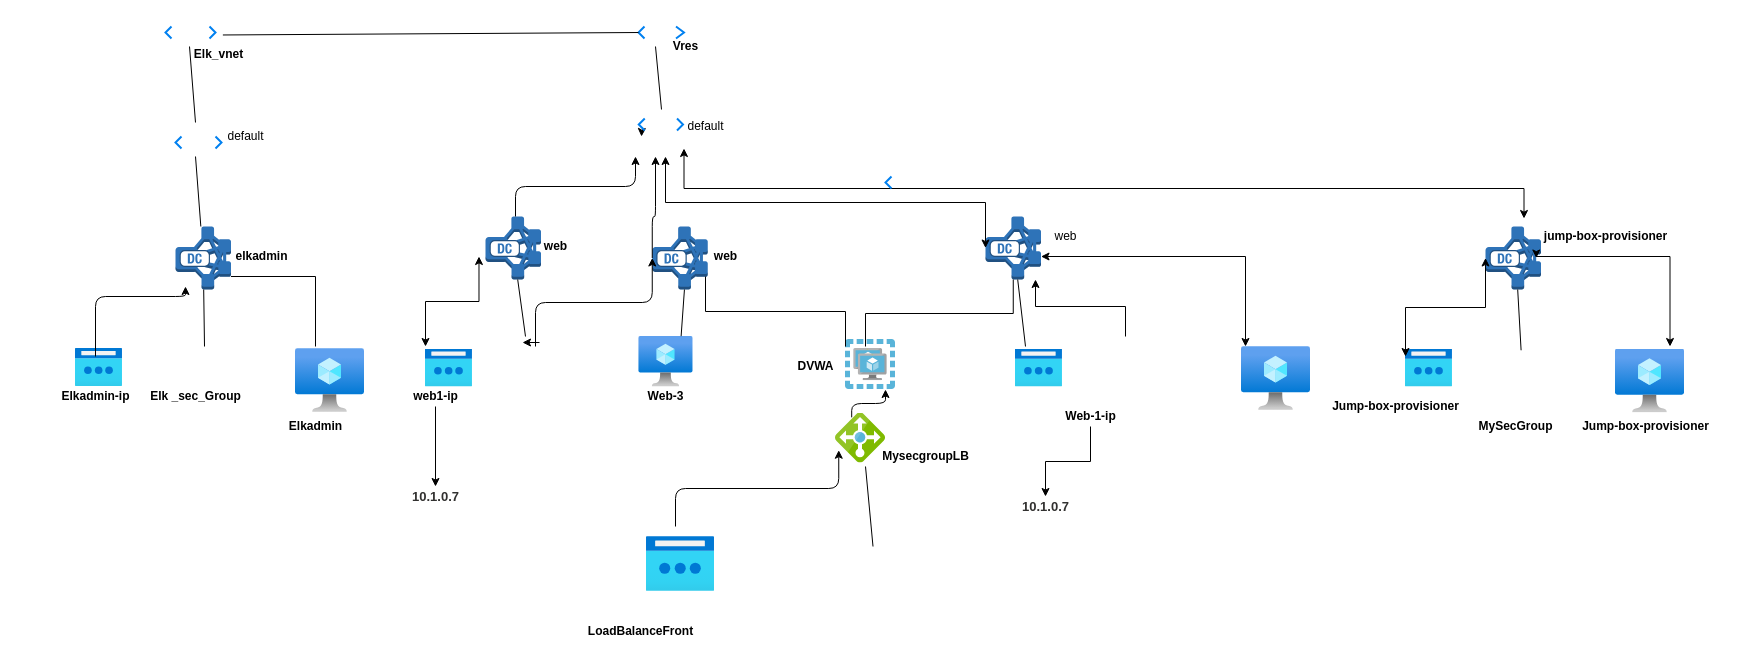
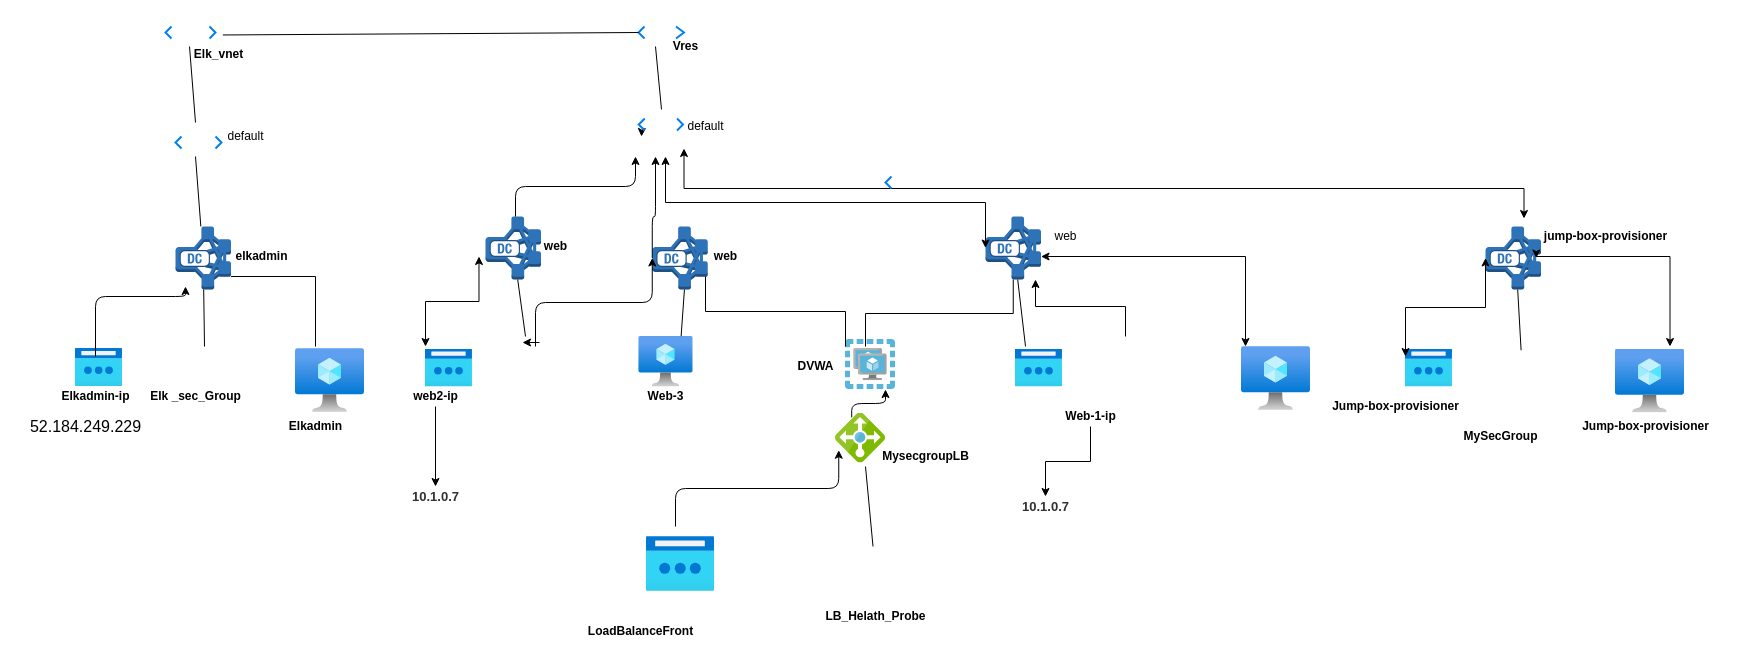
(436, 397) -> (436, 397)
none -> (86, 427)
(1516, 427) -> (1501, 437)
none -> (876, 617)
